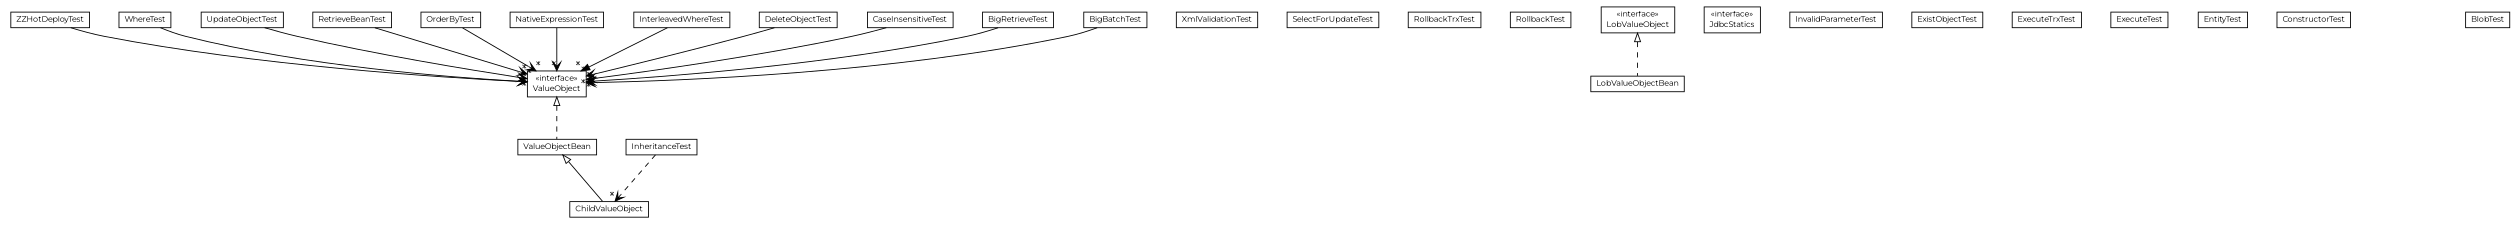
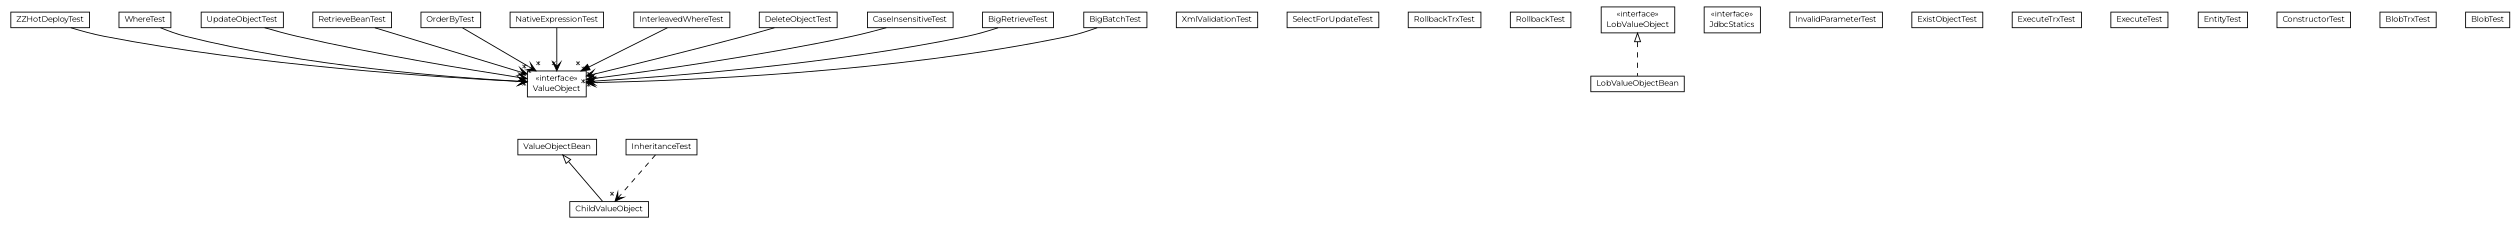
none -> (2408, 20)
(557, 122) -> none
